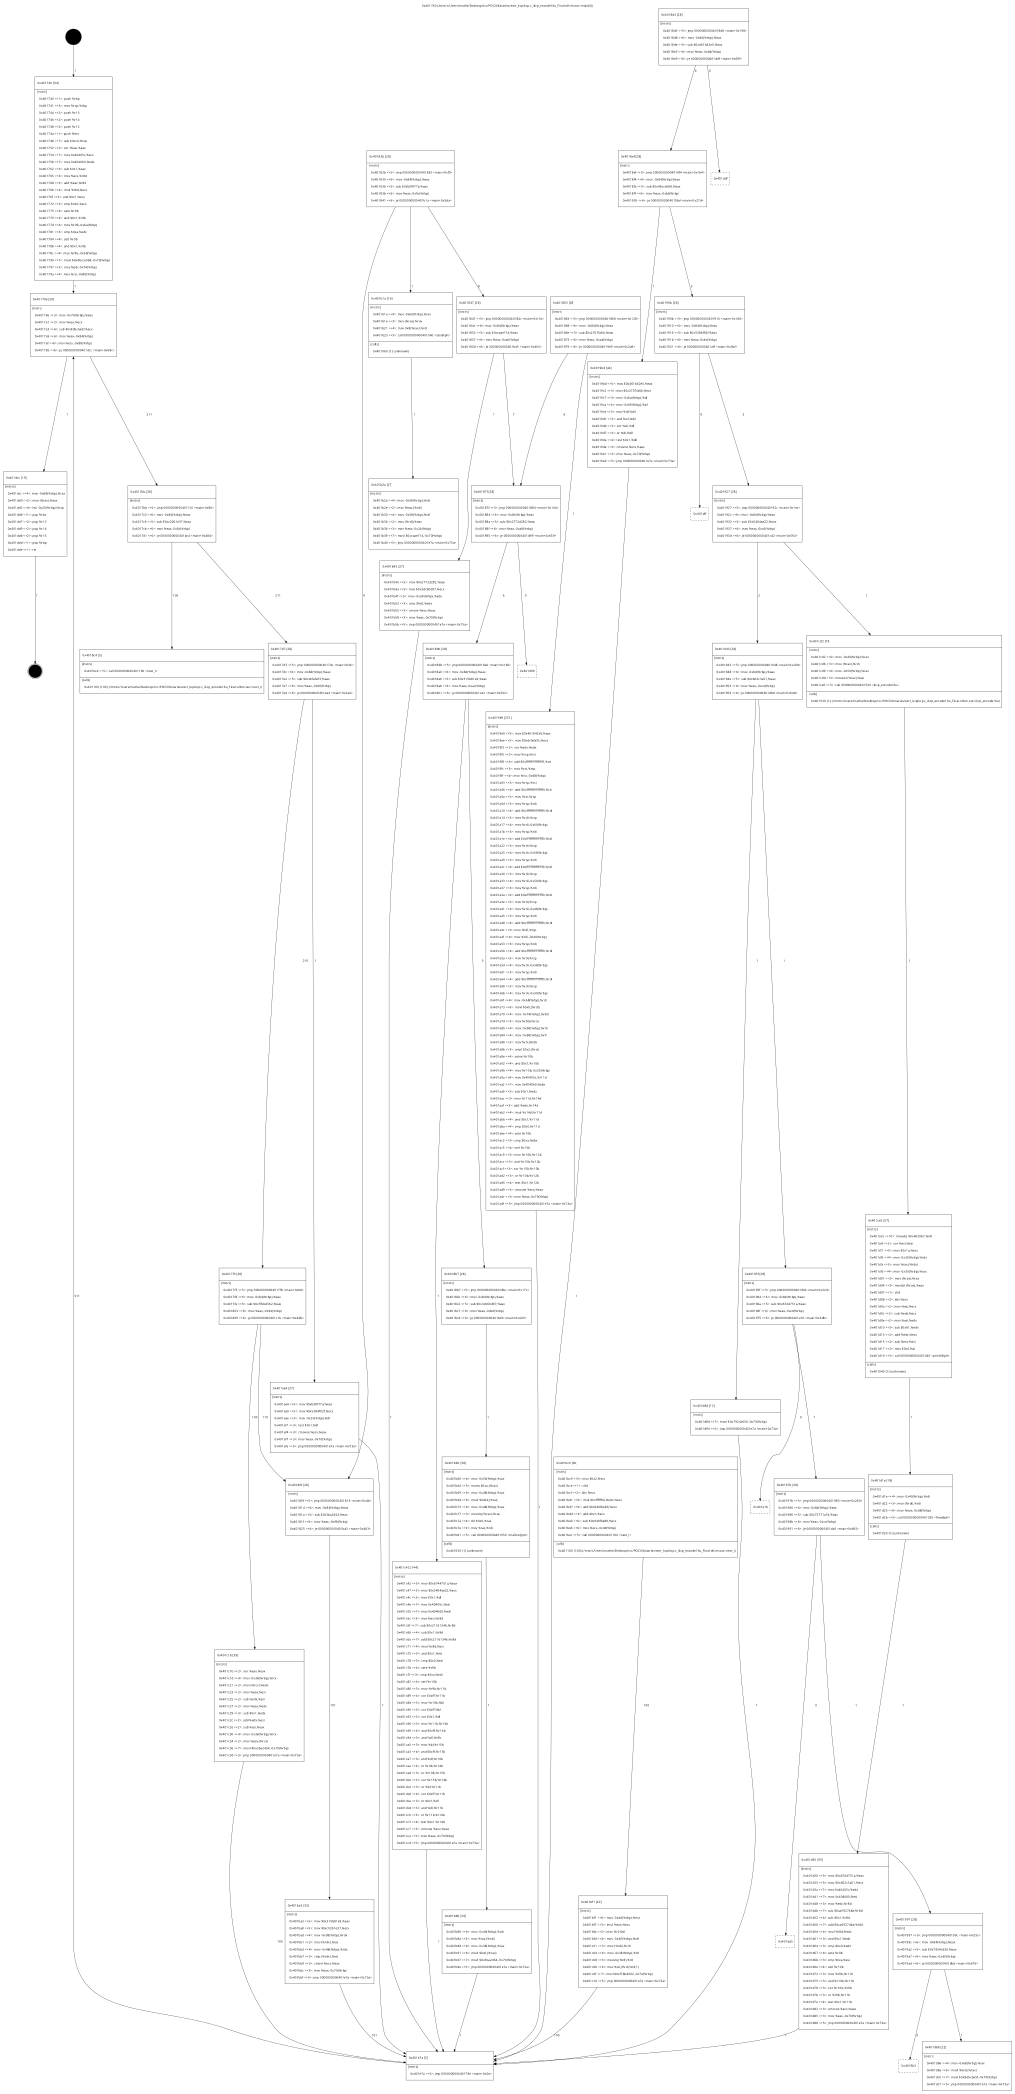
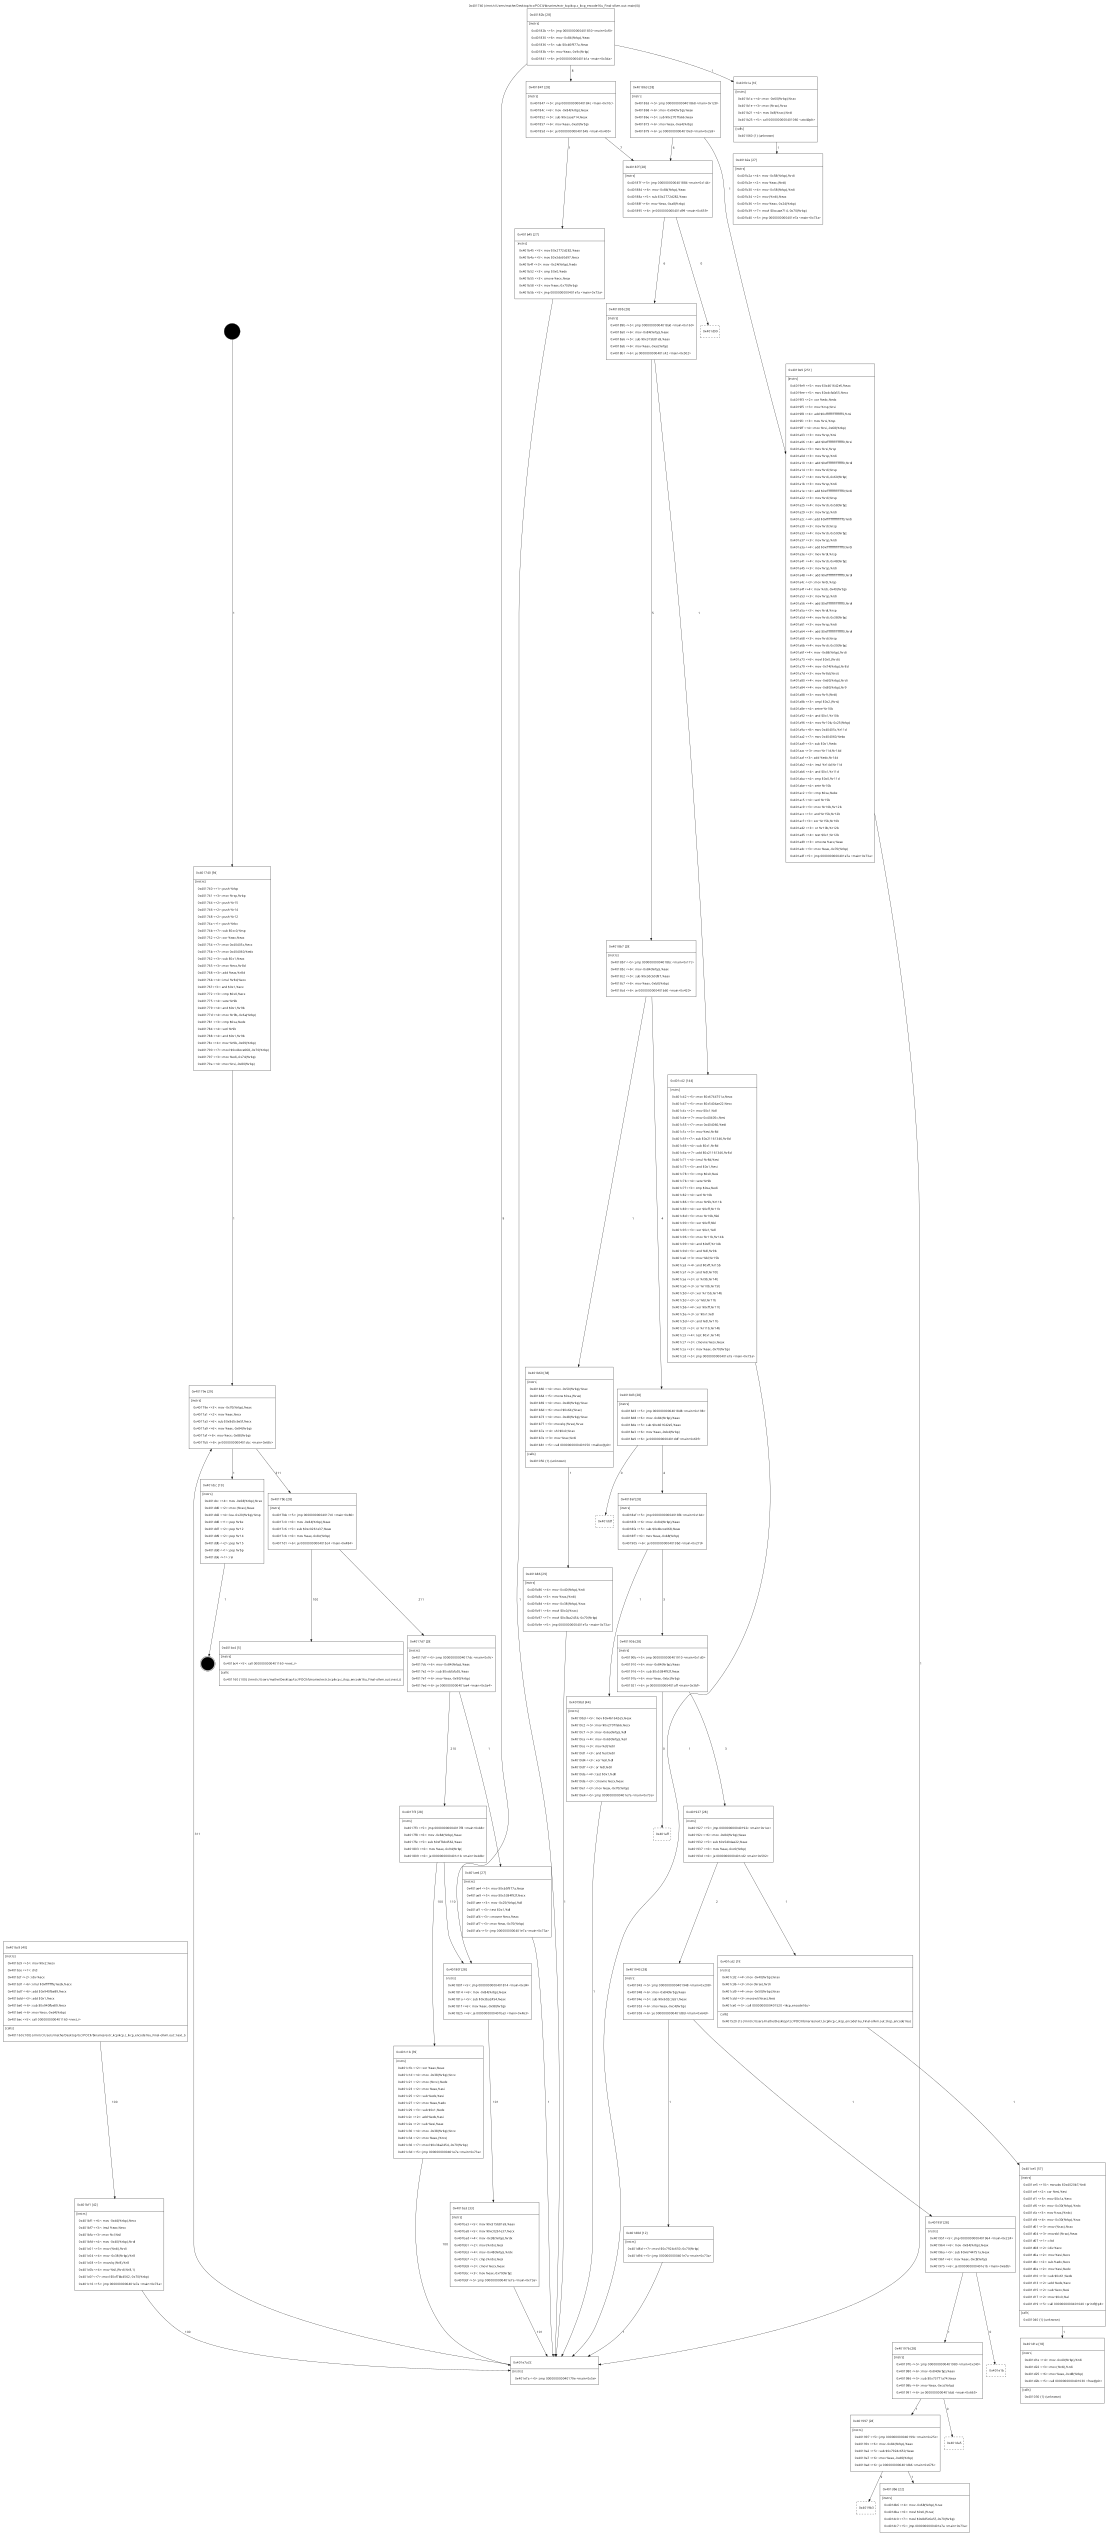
none -> (657, 1192)
(844, 1942) -> none
